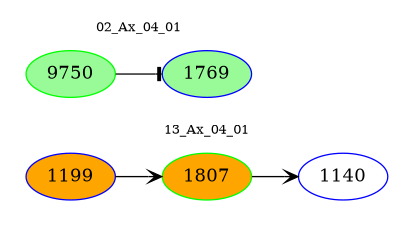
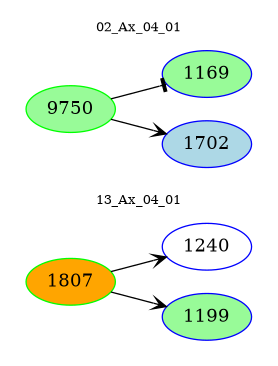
(207, 74) -> (207, 74)
none -> (207, 144)
(71, 177) -> (207, 317)
(132, 177) -> (132, 298)
(343, 177) -> (207, 247)
